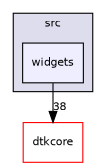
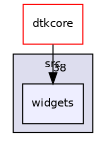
(53, 99) -> (53, 61)
